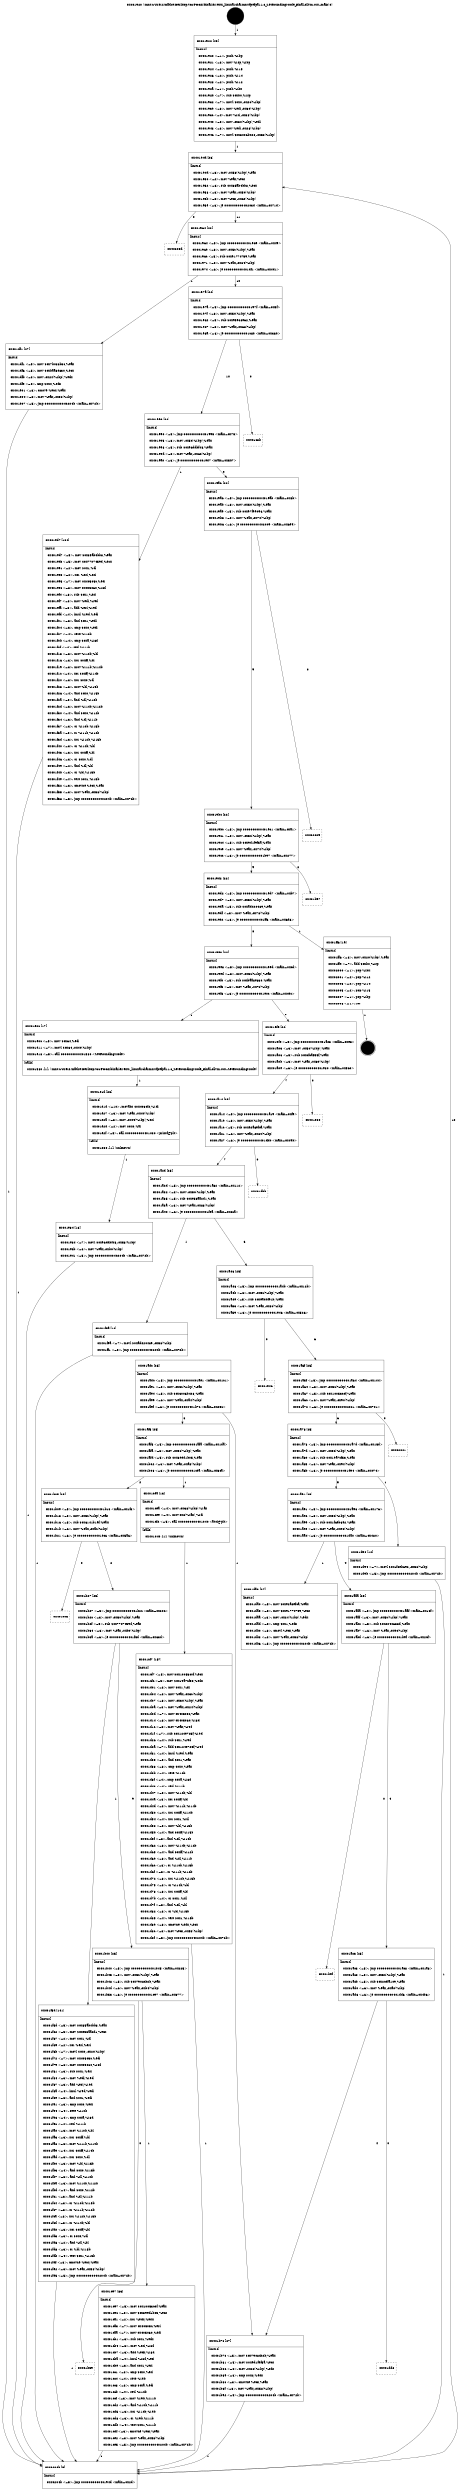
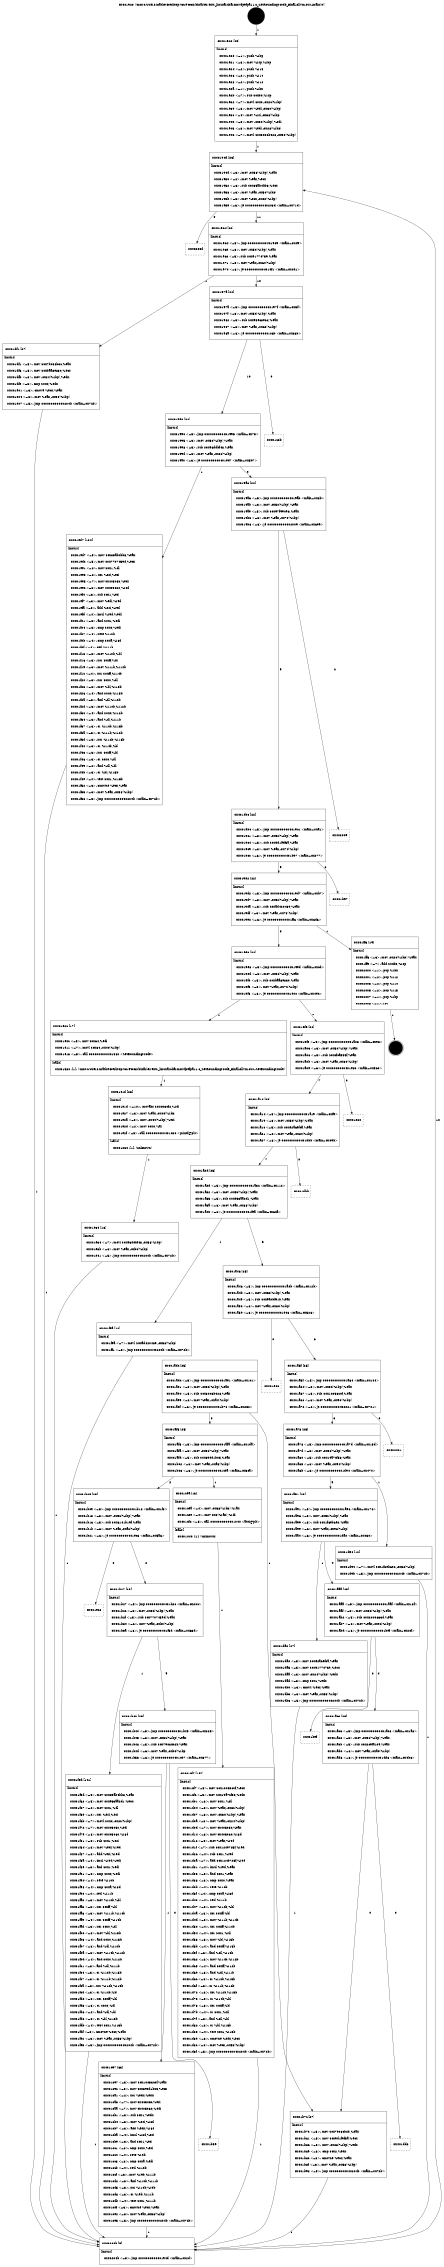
none -> (288, 2003)
